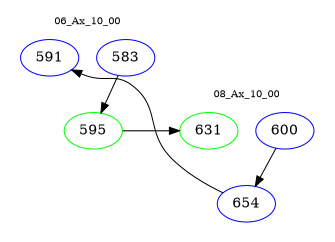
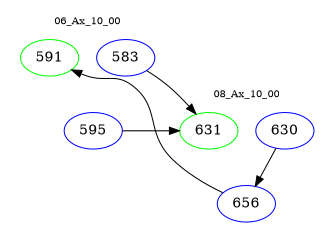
(50, 58) -> (50, 58)
(112, 90) -> (178, 95)
(93, 131) -> (93, 131)
(285, 131) -> (285, 131)
(246, 204) -> (246, 204)
